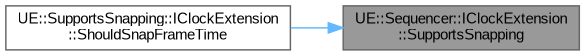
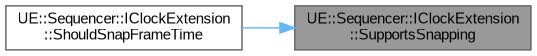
(148, 28) -> (124, 28)
